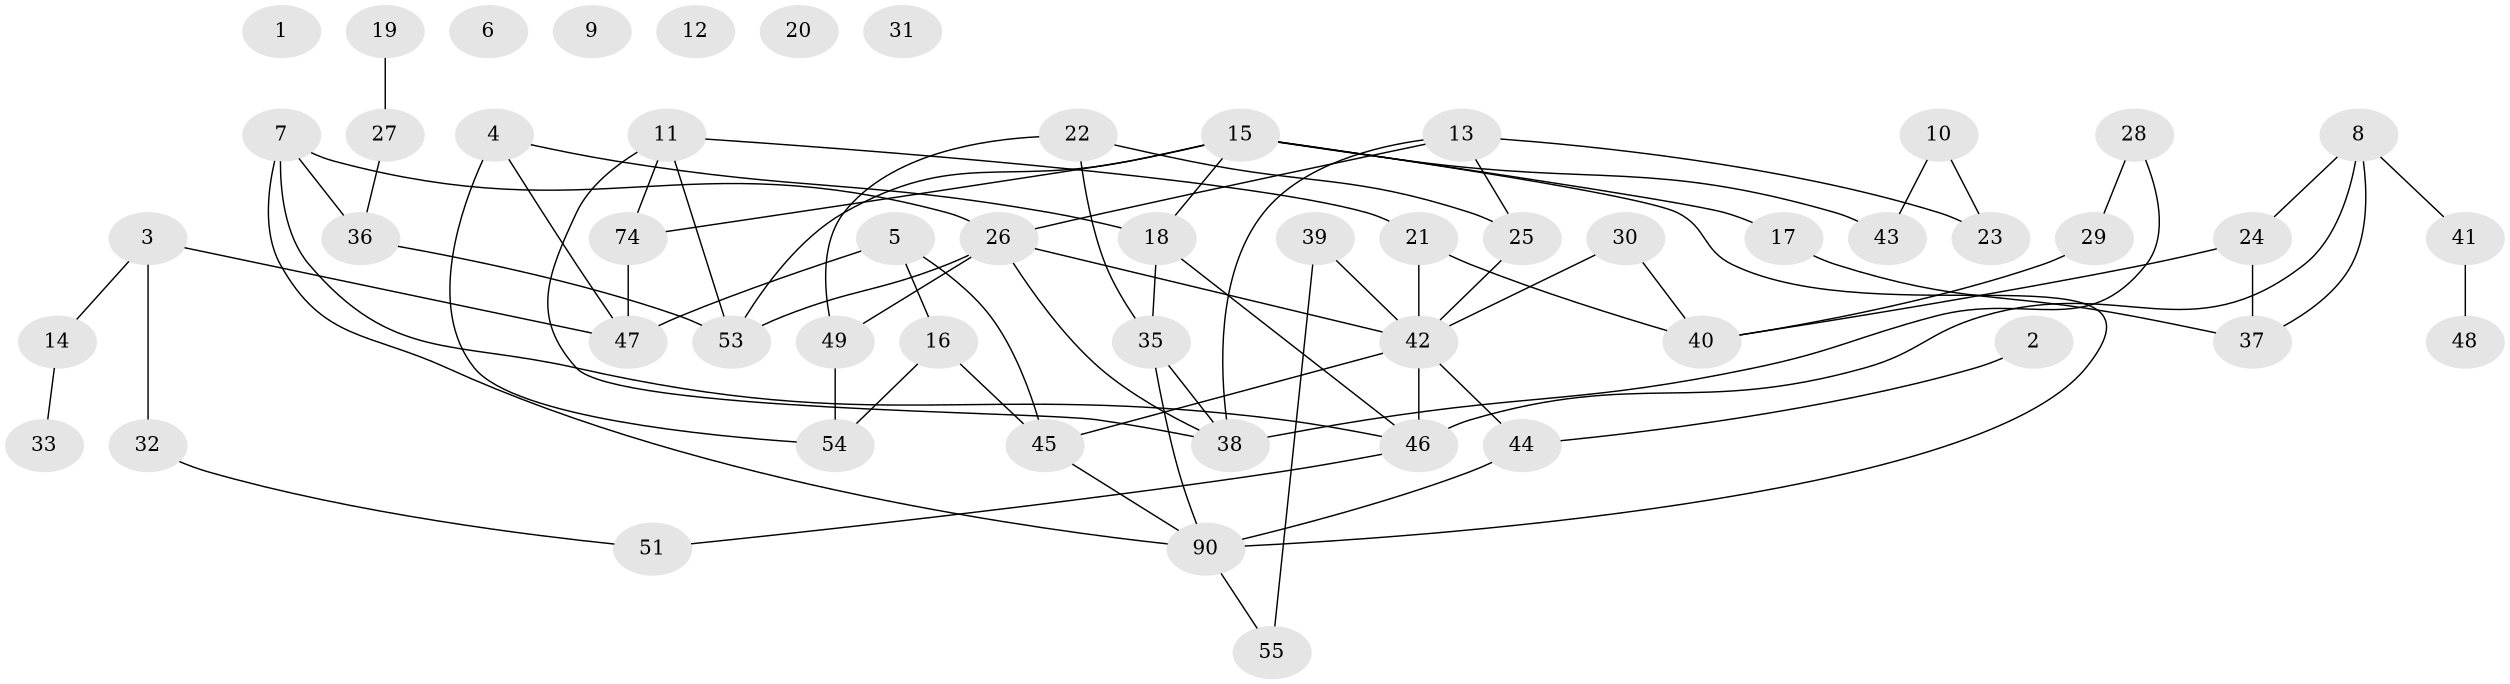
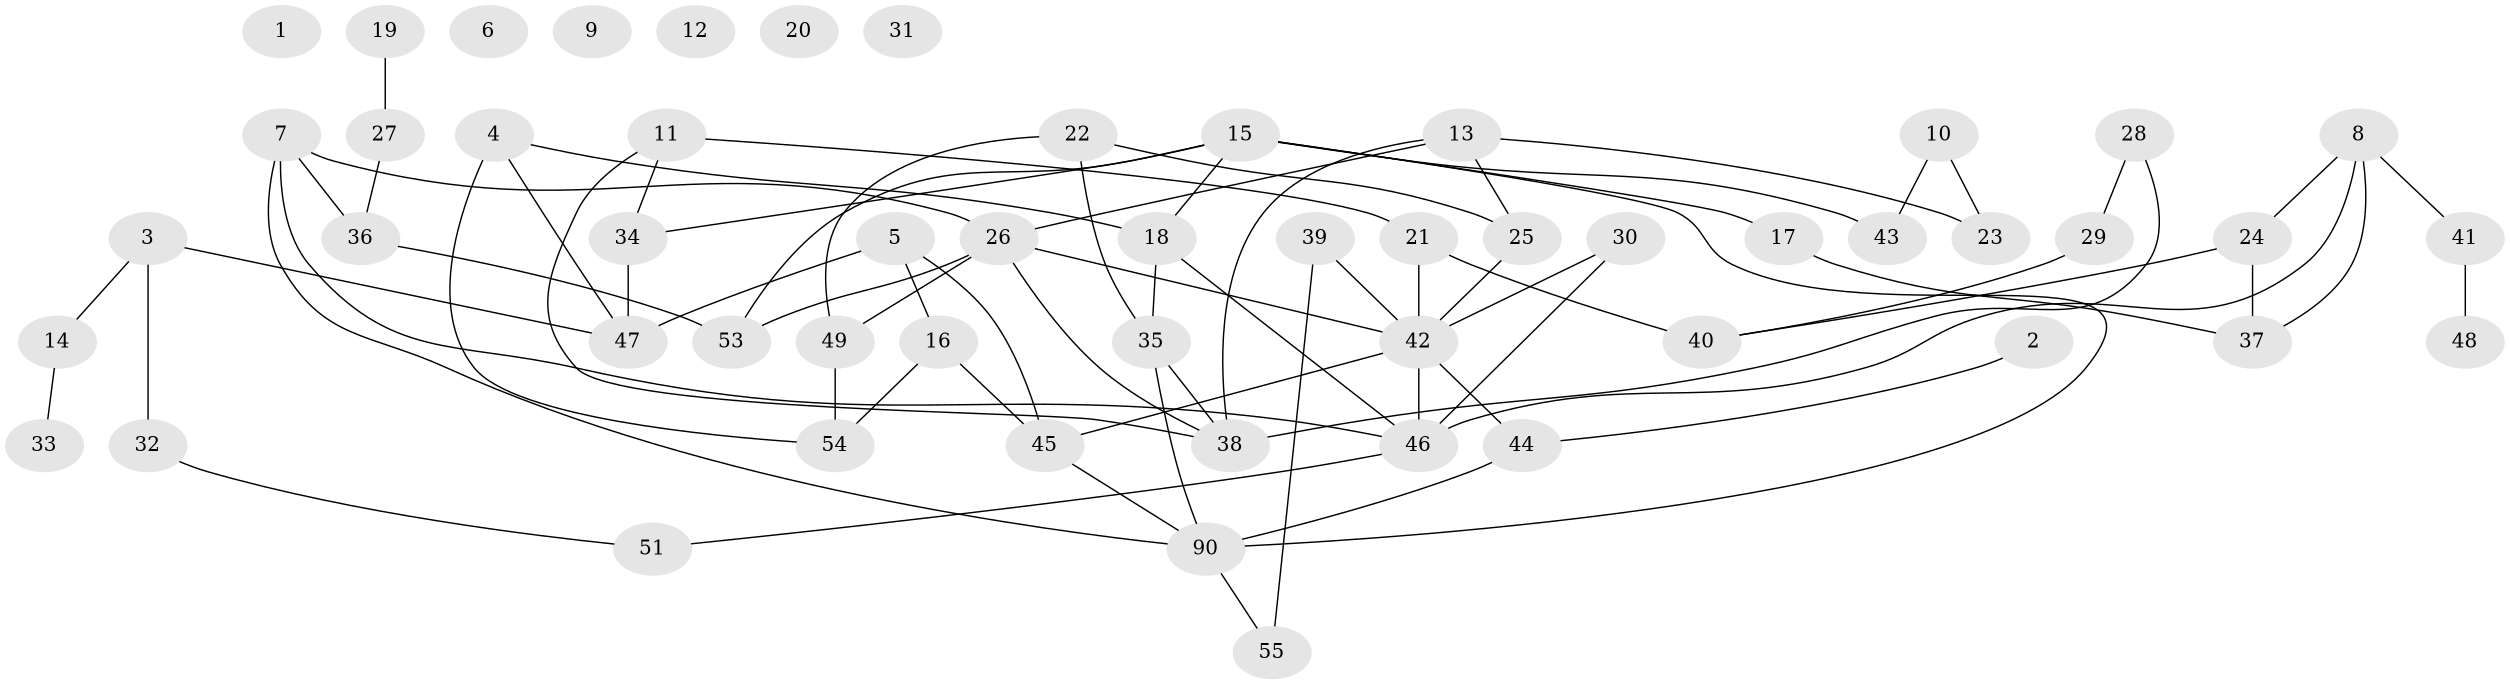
(628, 239) -> (628, 239)
(699, 239) -> none
(1664, 290) -> (1522, 342)
